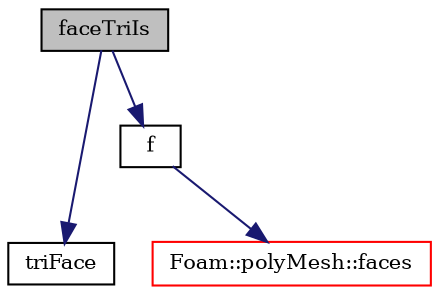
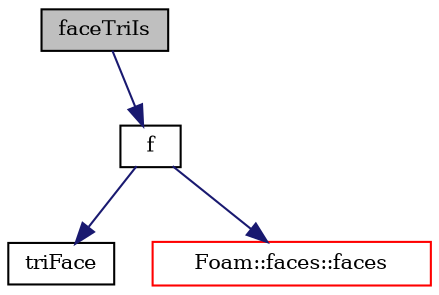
(85, 137) -> (113, 196)
(292, 264) -> (292, 264)
